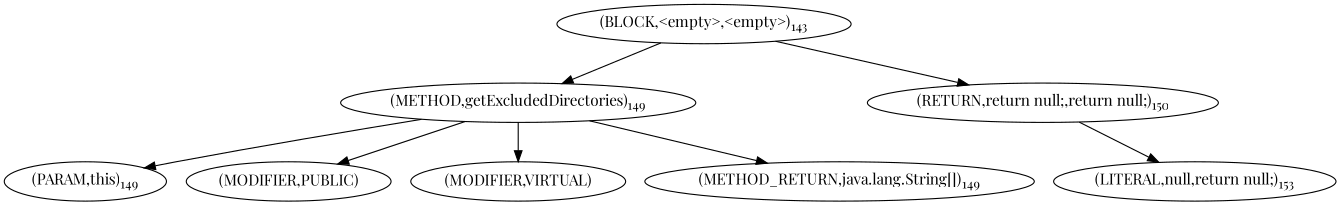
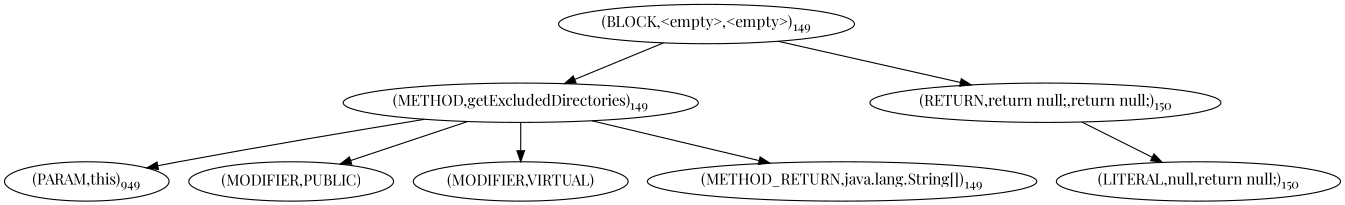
(800, 22) -> (802, 22)
(130, 180) -> (131, 180)
(1287, 180) -> (1290, 180)
